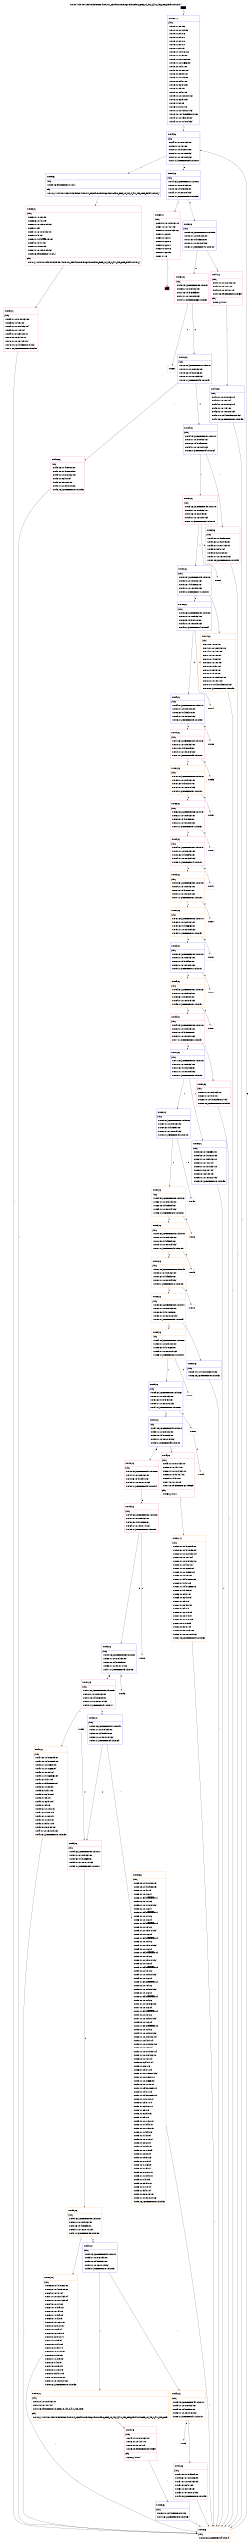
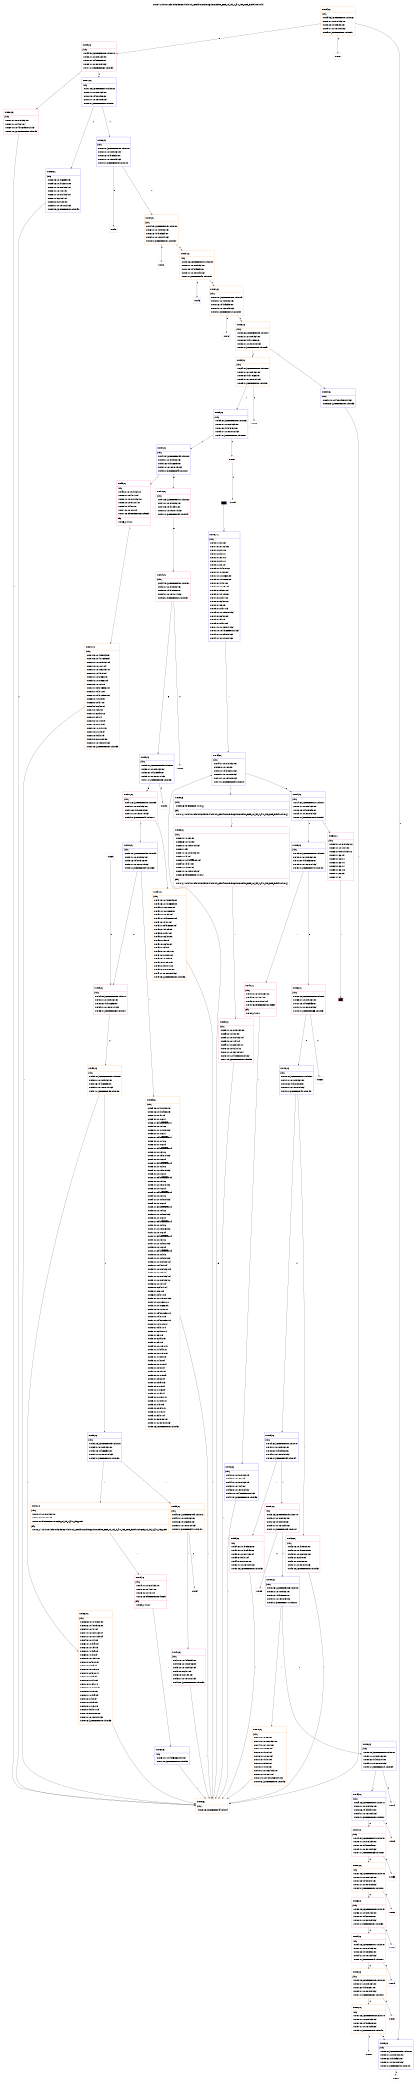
(187, 975) -> (399, 1018)
